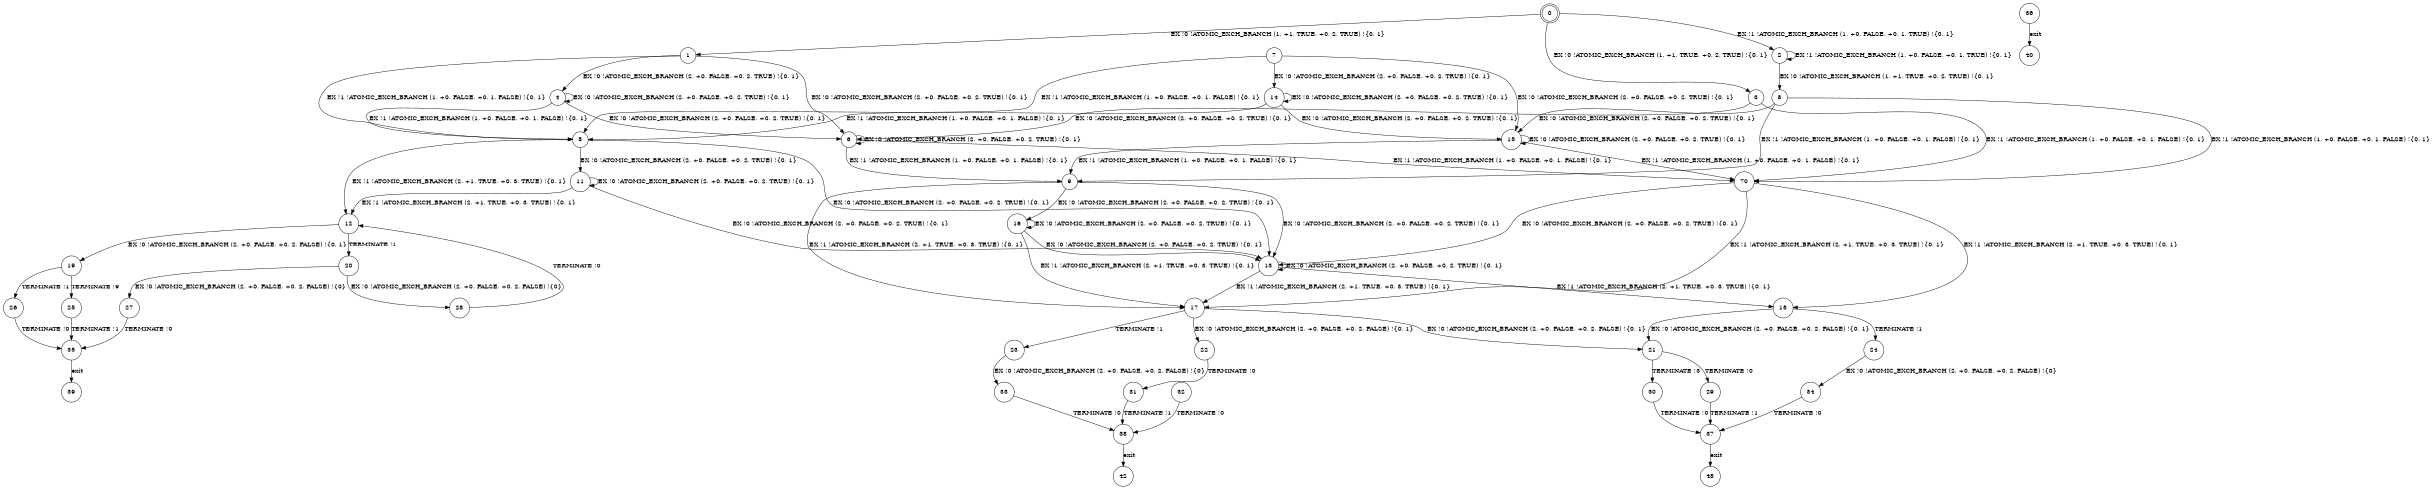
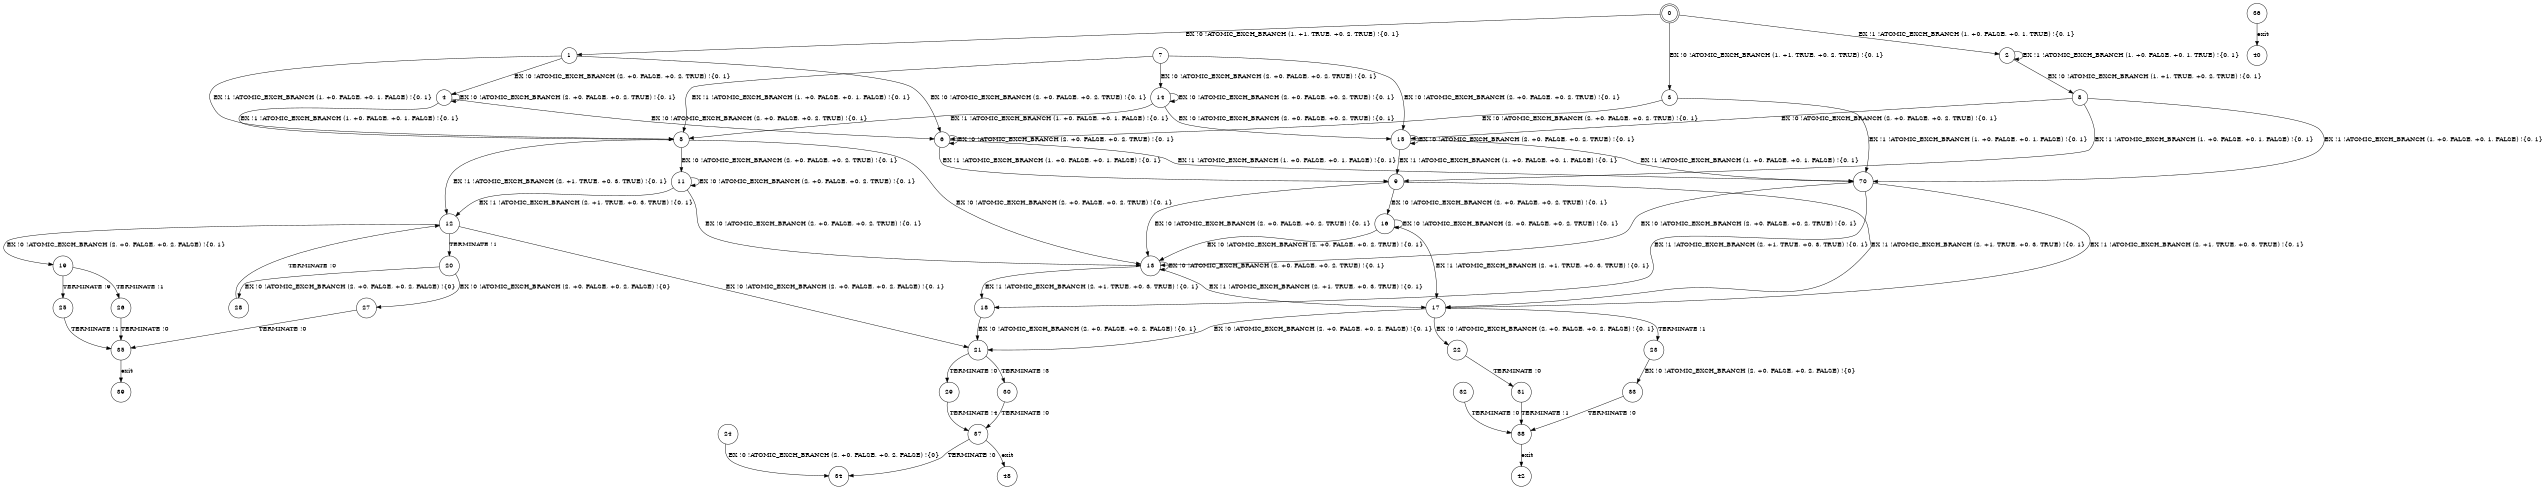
none -> (712, 286)
(1839, 314) -> none
(1734, 413) -> (974, 413)
(1764, 415) -> (915, 467)
